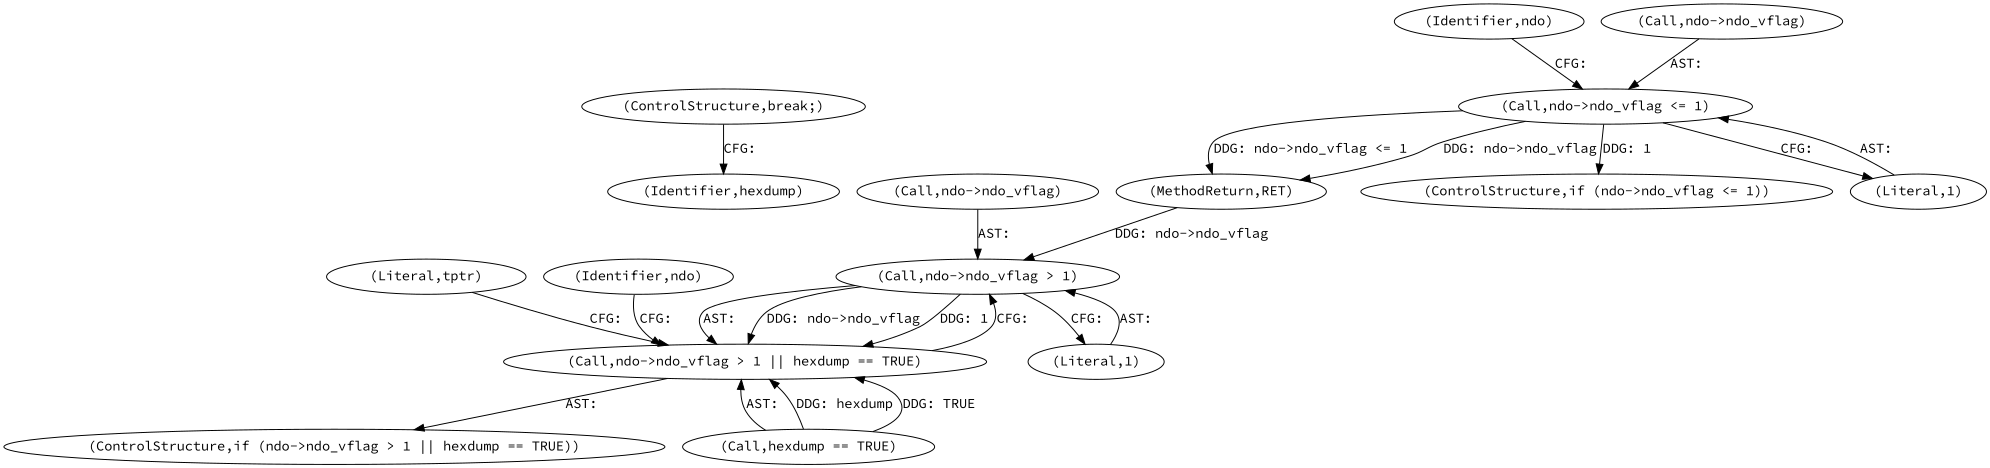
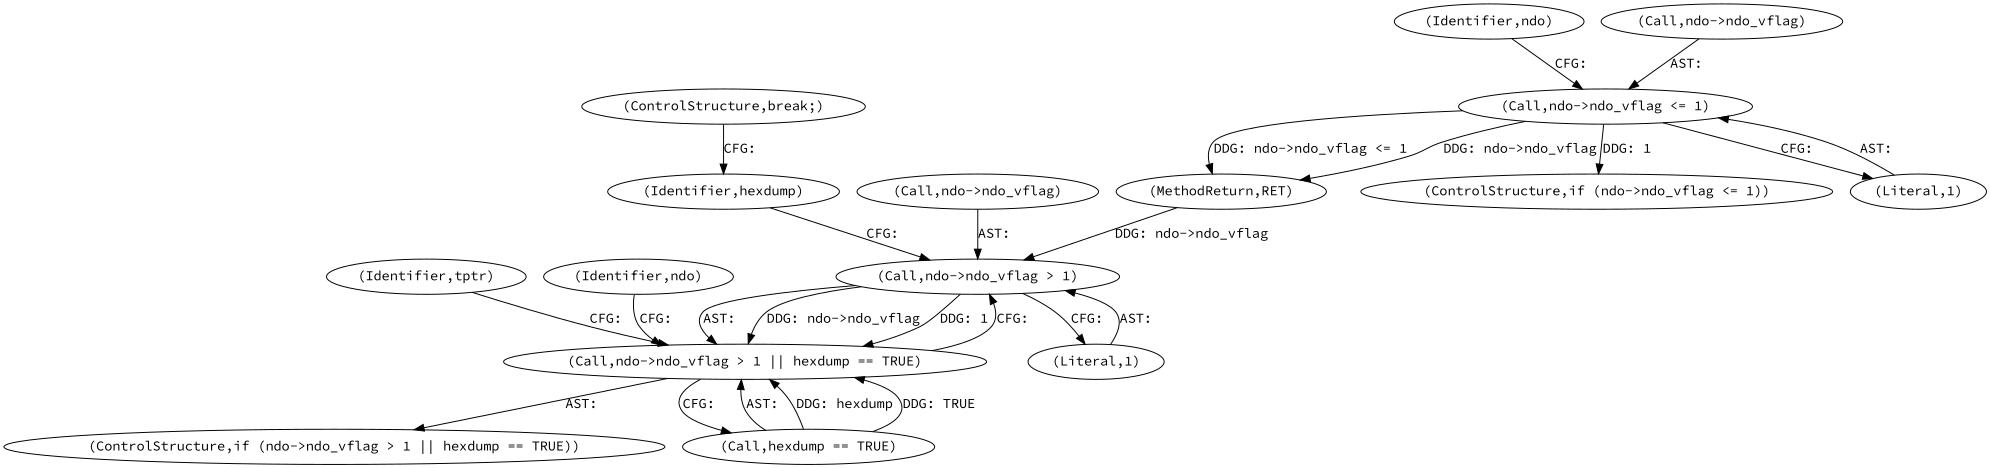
none -> (845, 232)
(426, 277) -> (426, 277)
none -> (683, 412)
